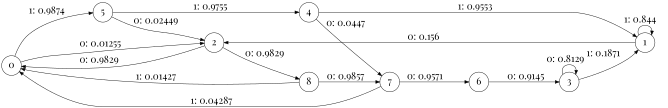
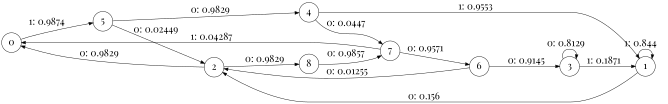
(214, 7) -> (214, 10)
(110, 50) -> (349, 78)
(162, 83) -> none
